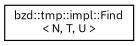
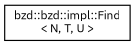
(69, 23) -> (67, 23)
